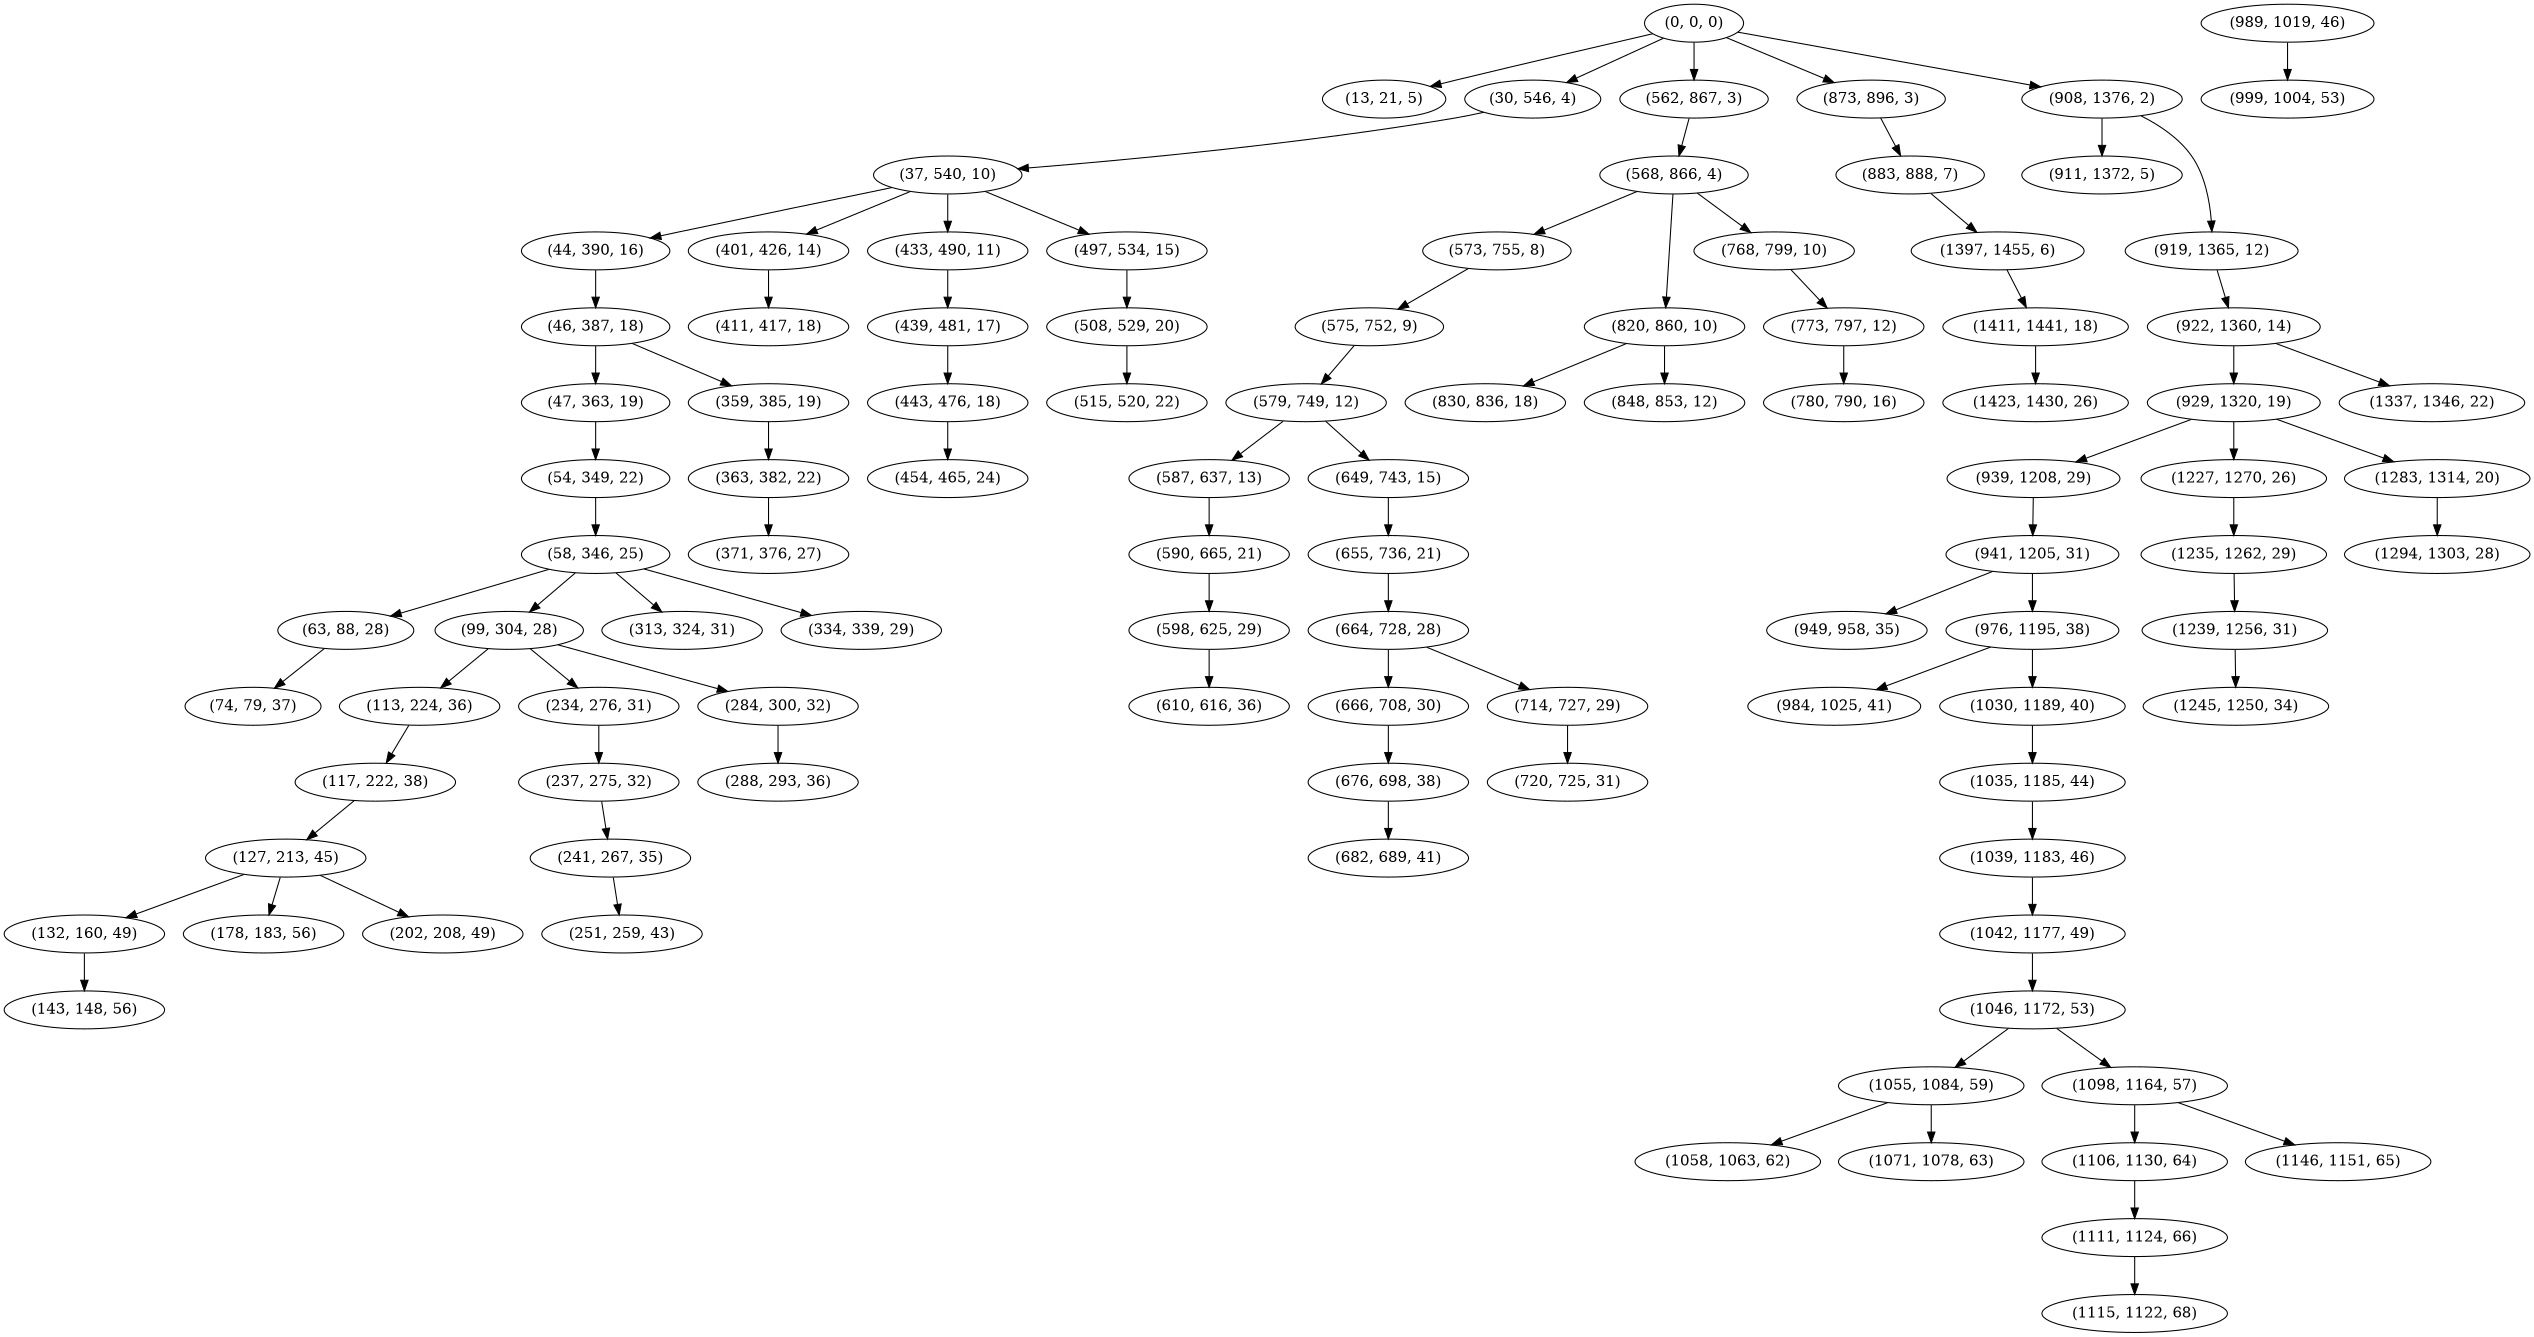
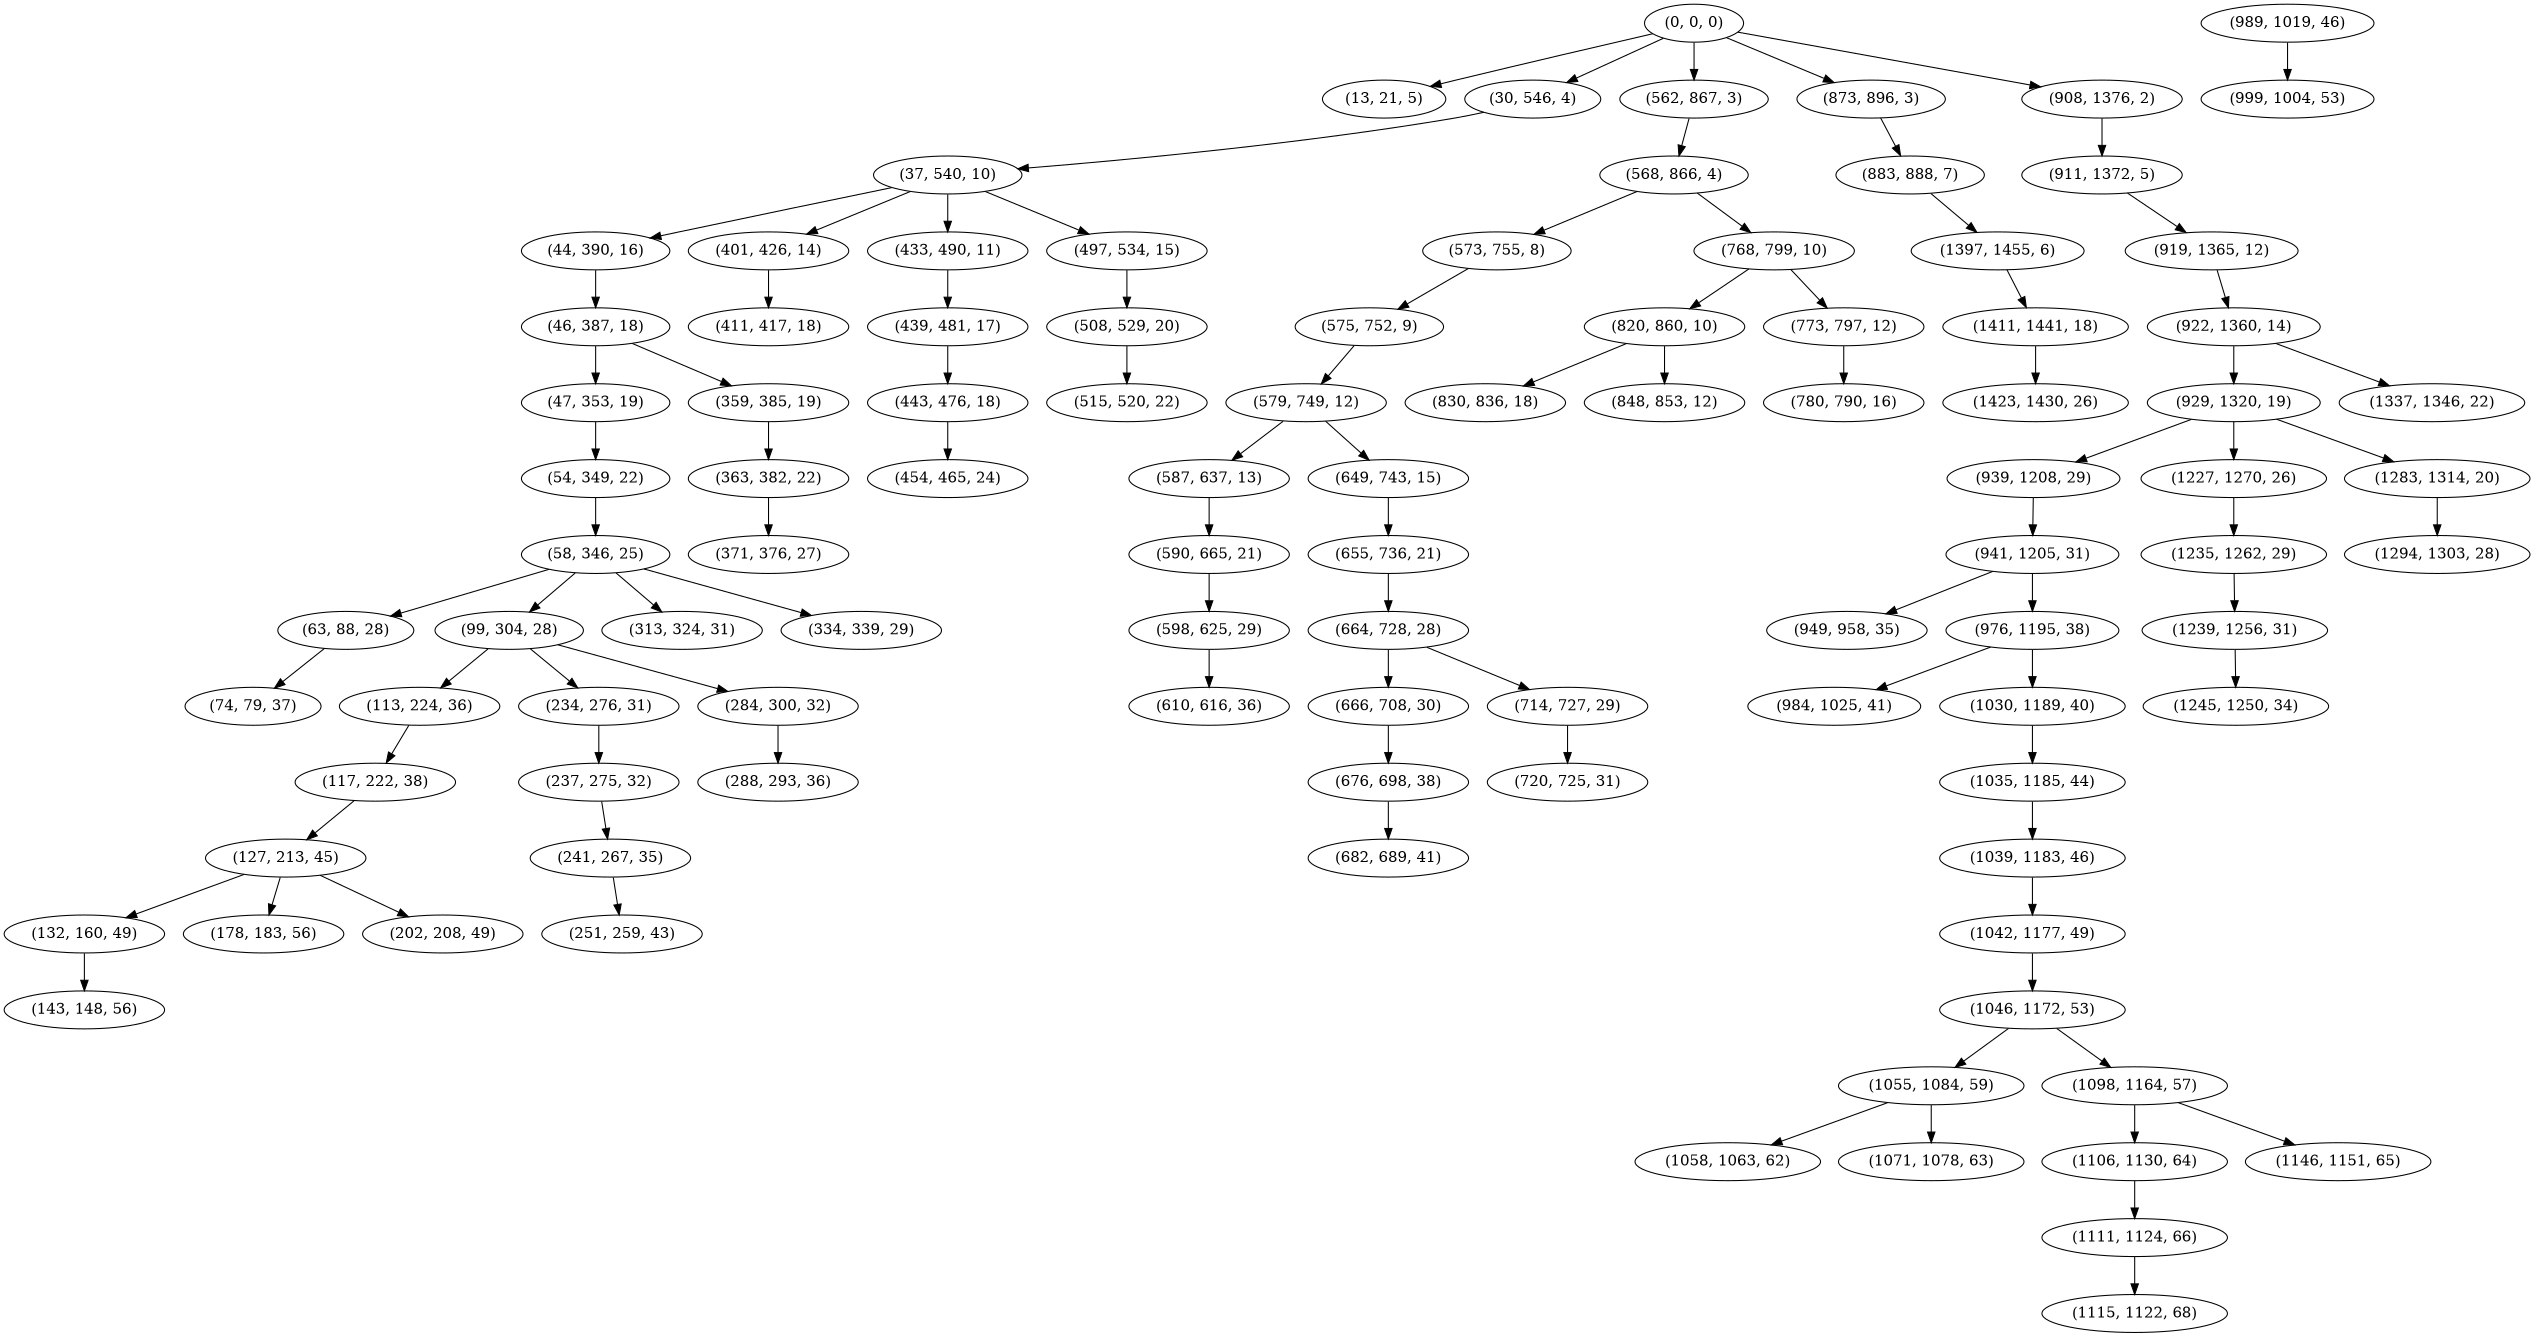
(2193, 158) -> (2152, 210)
(1670, 245) -> (1724, 286)
(596, 403) -> (596, 403)
